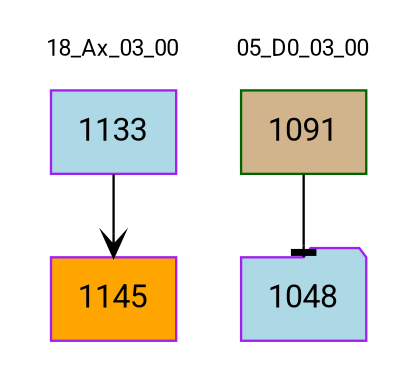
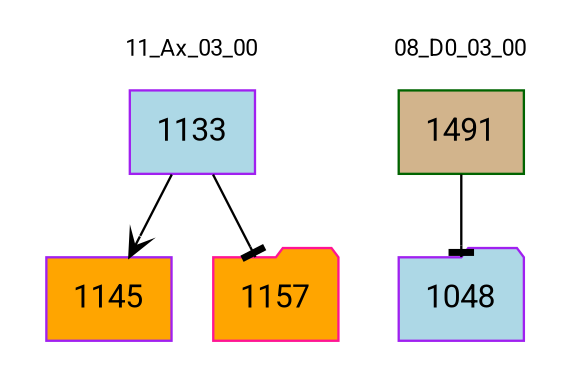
(114, 50) -> (192, 50)
(304, 50) -> (461, 50)
(304, 132) -> (461, 132)
none -> (276, 299)
